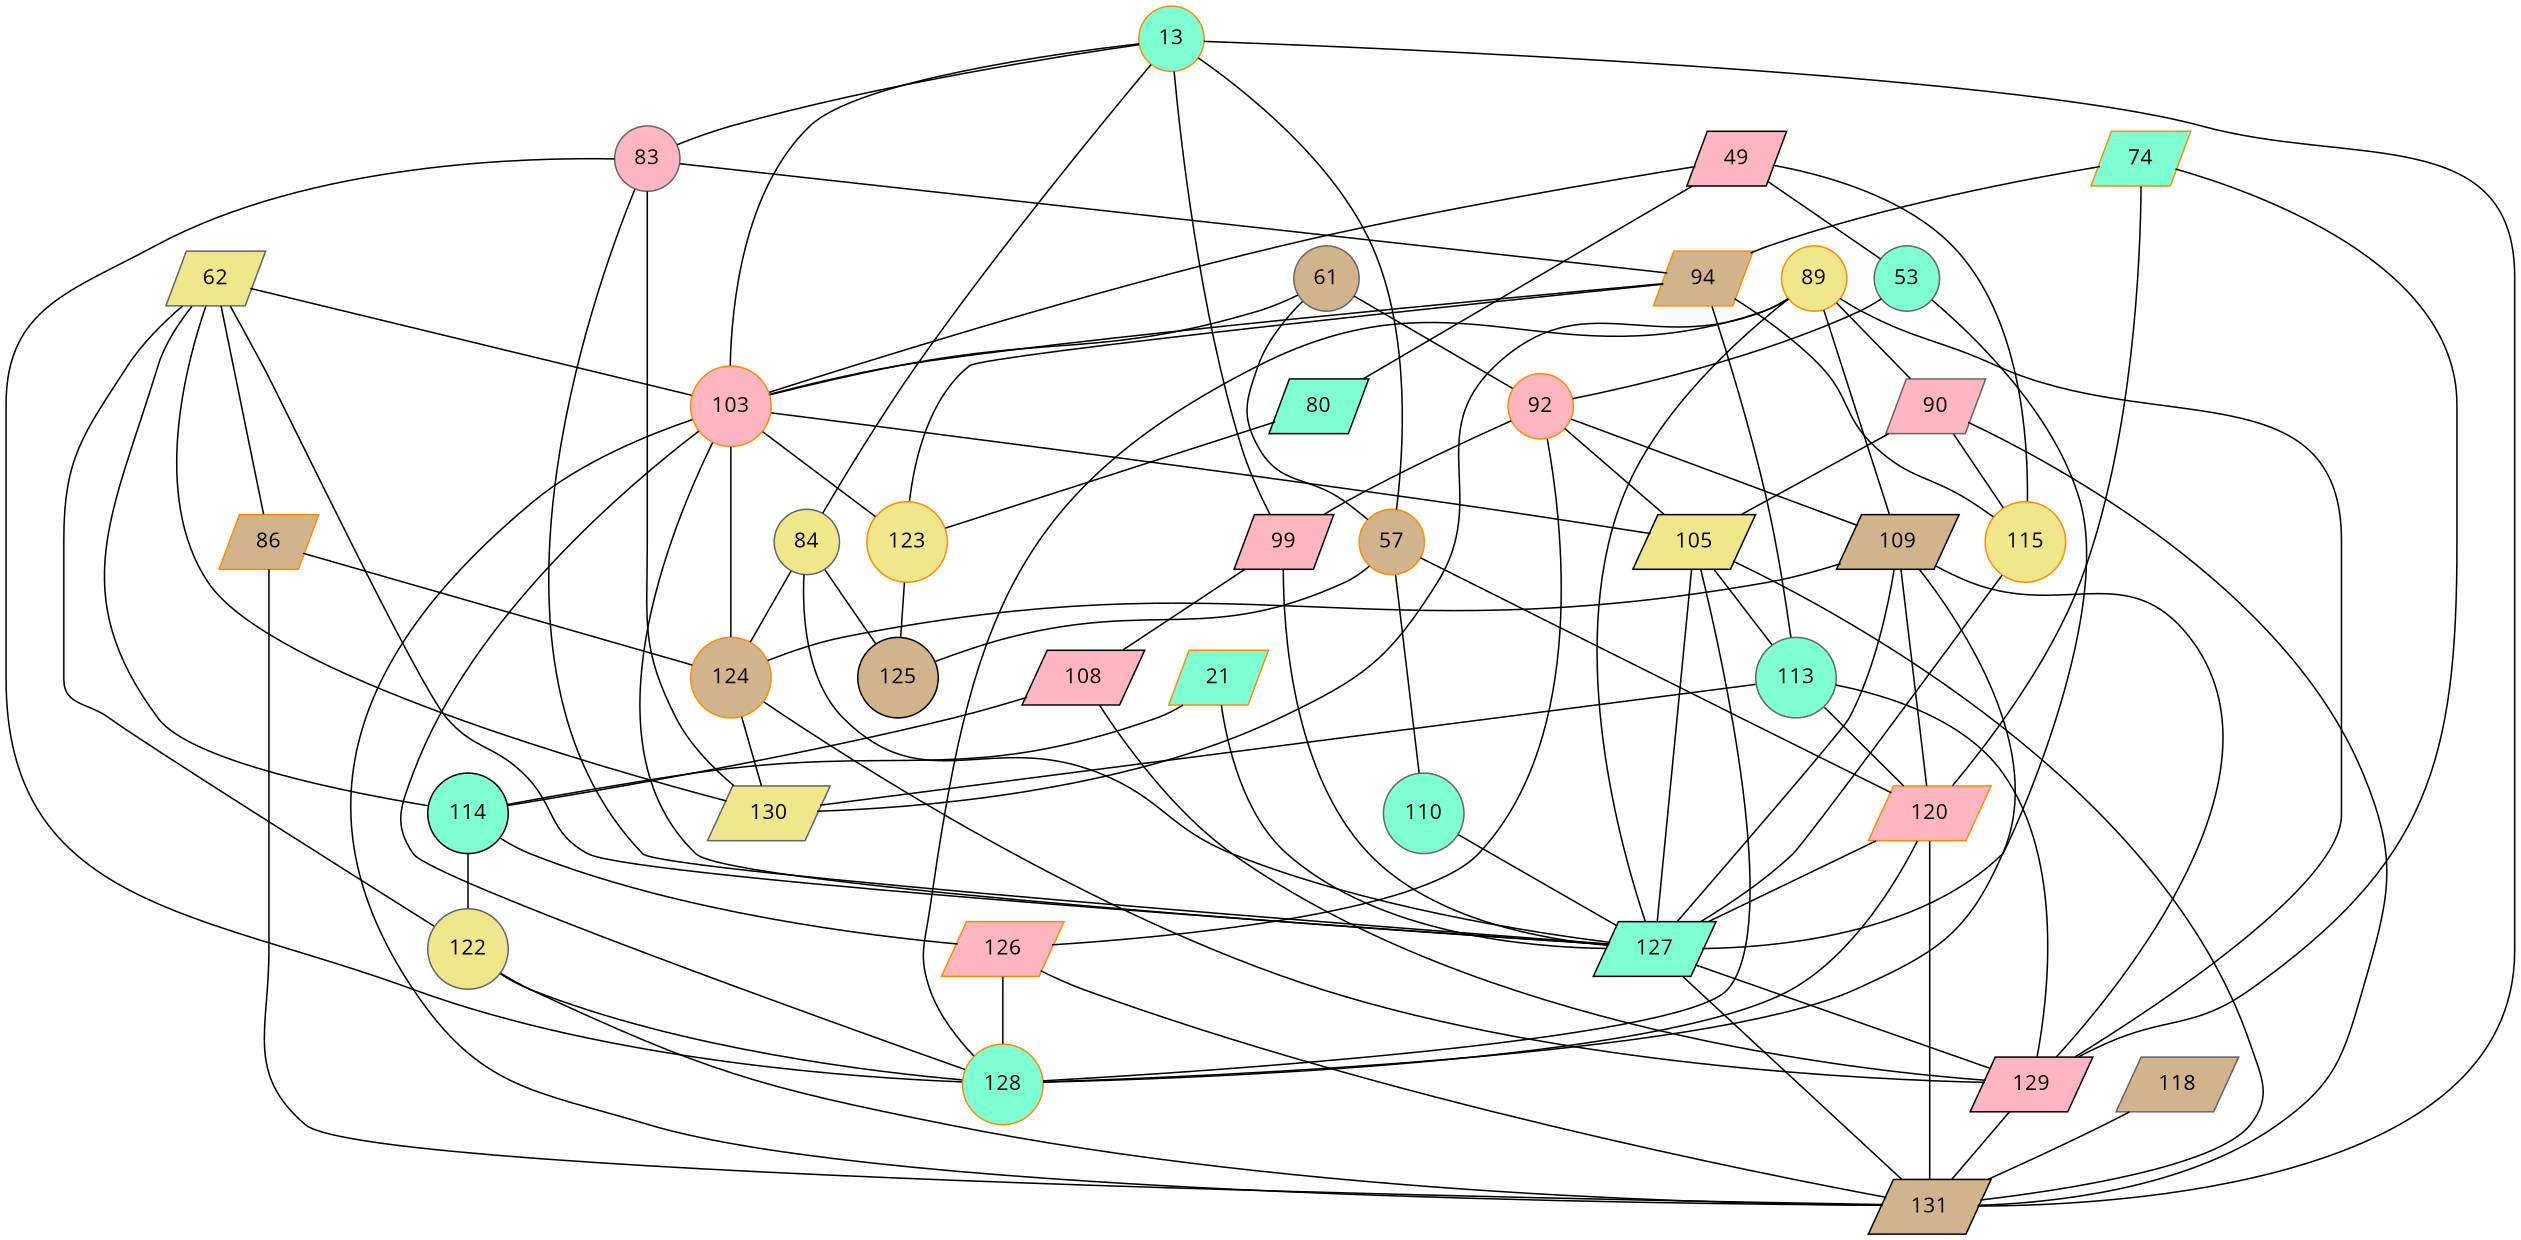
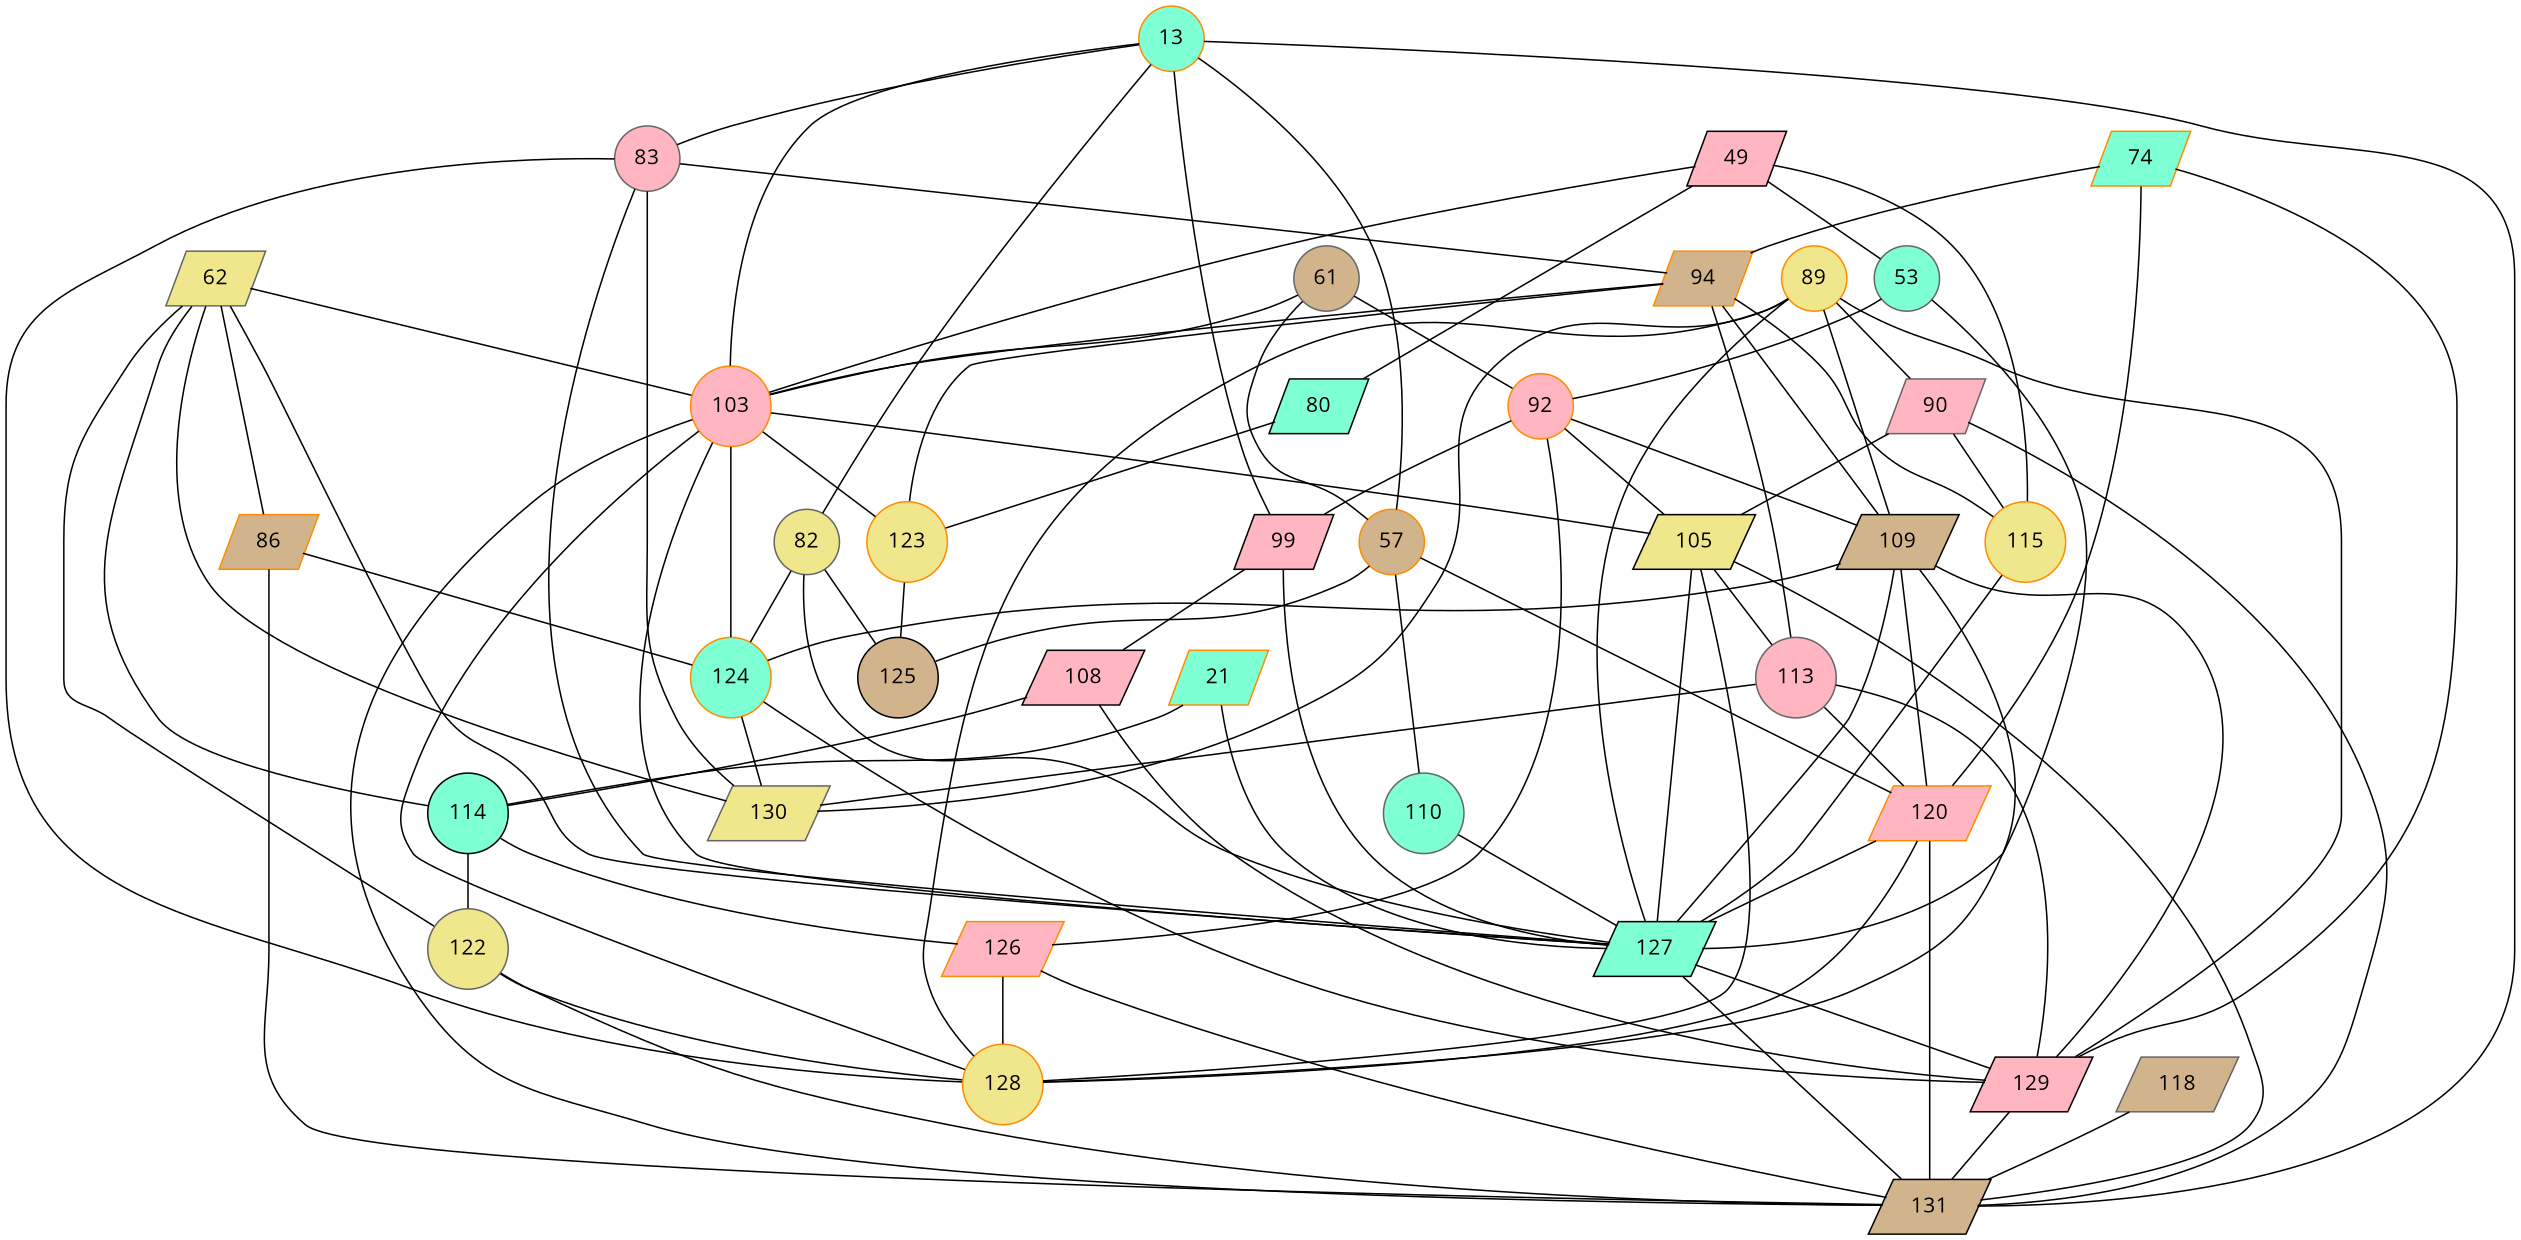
none -> (1800, 410)
(807, 542) -> (807, 542)
(731, 678) -> (731, 678)
(1796, 678) -> (1796, 678)
(1003, 1084) -> (1003, 1084)
